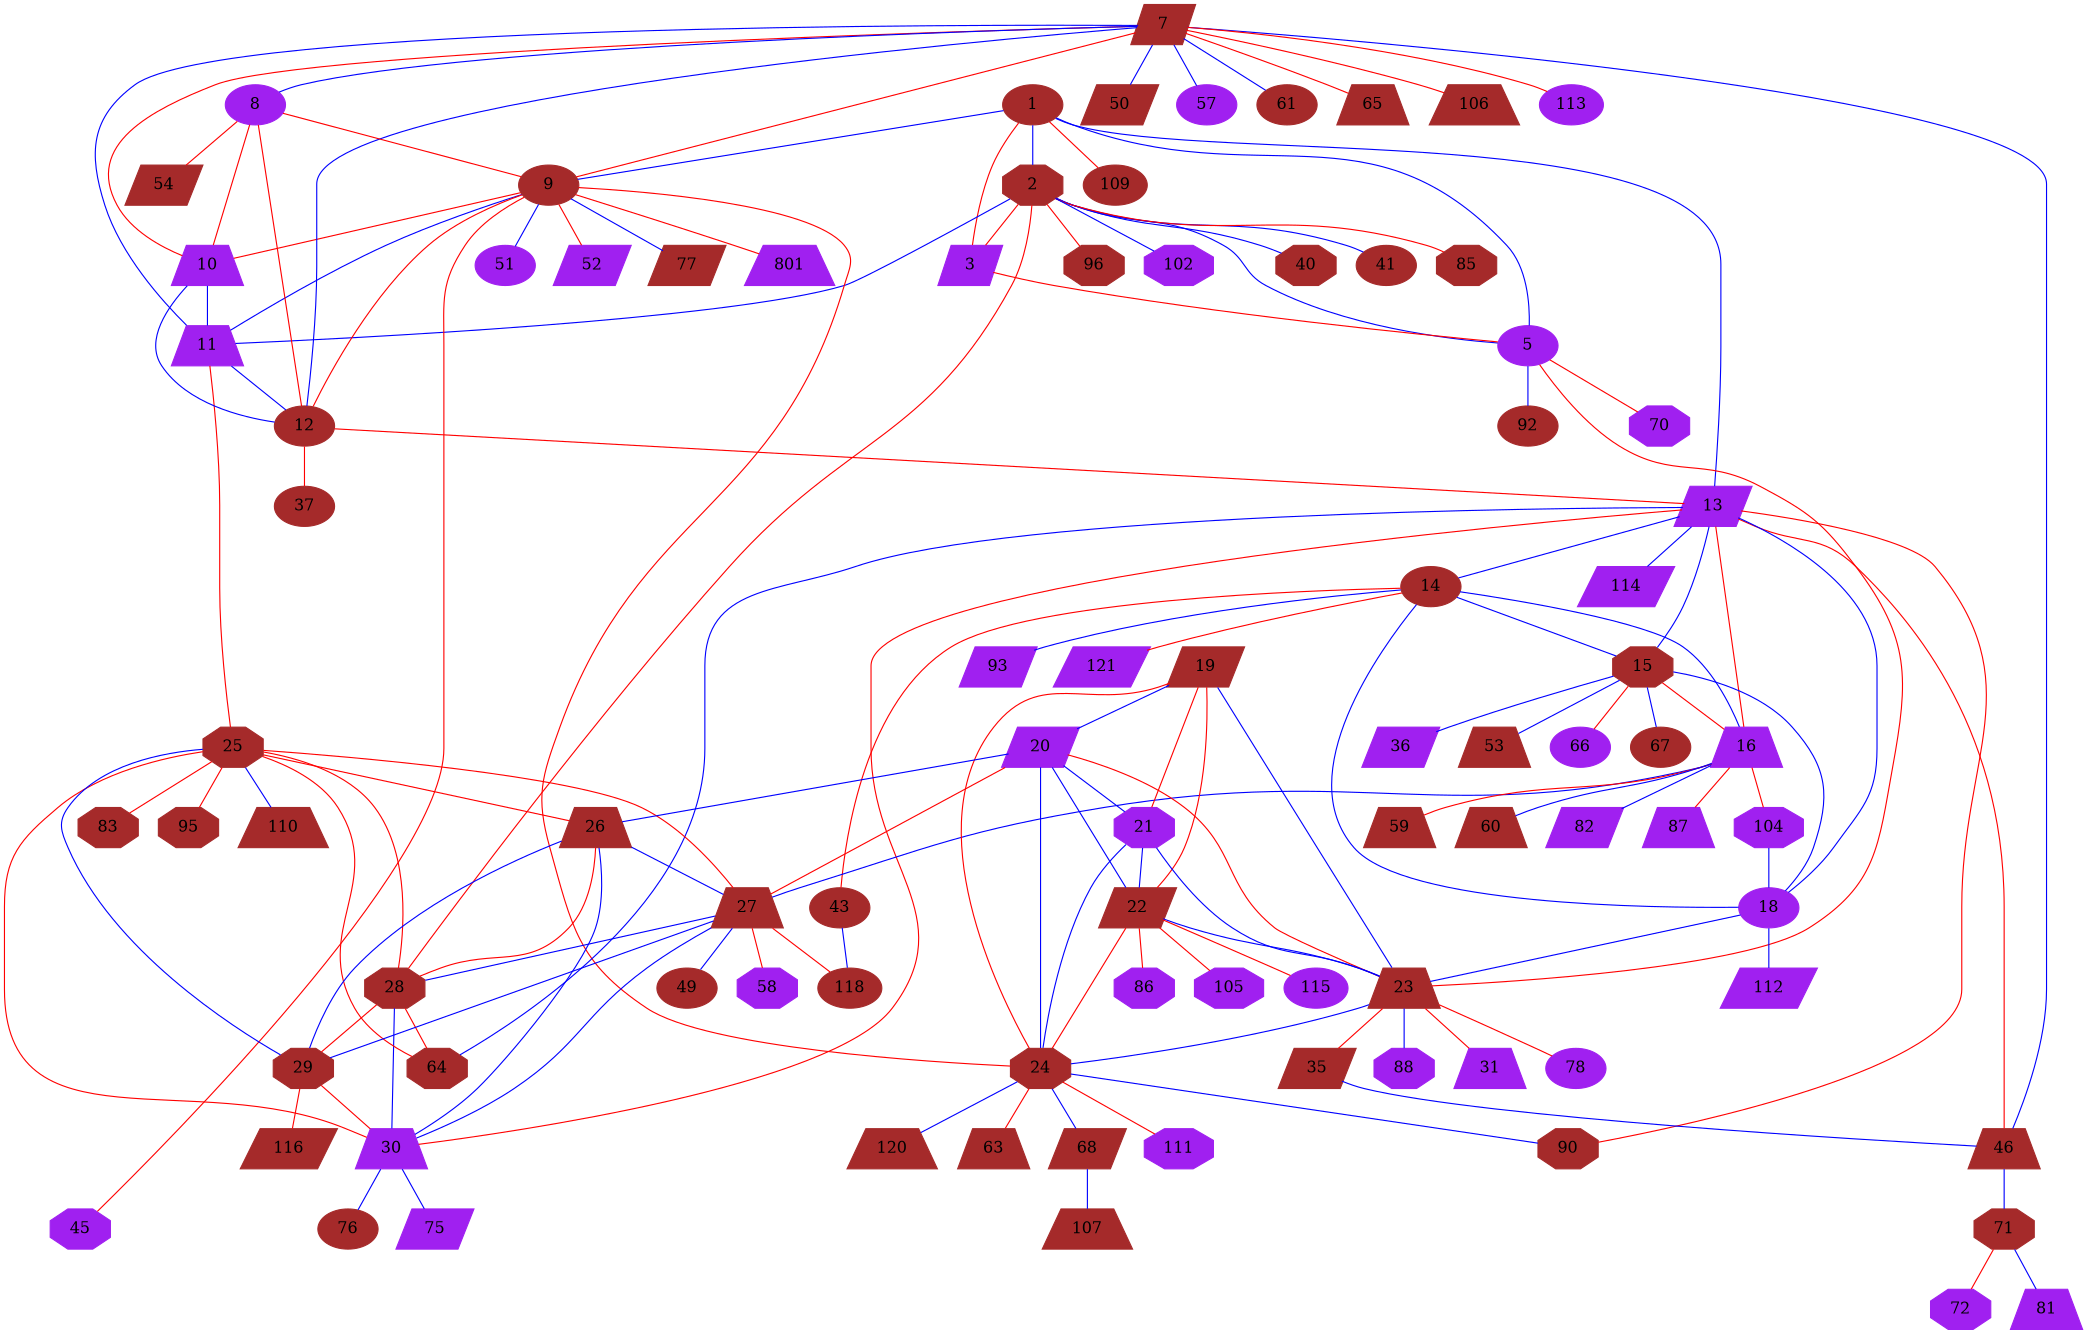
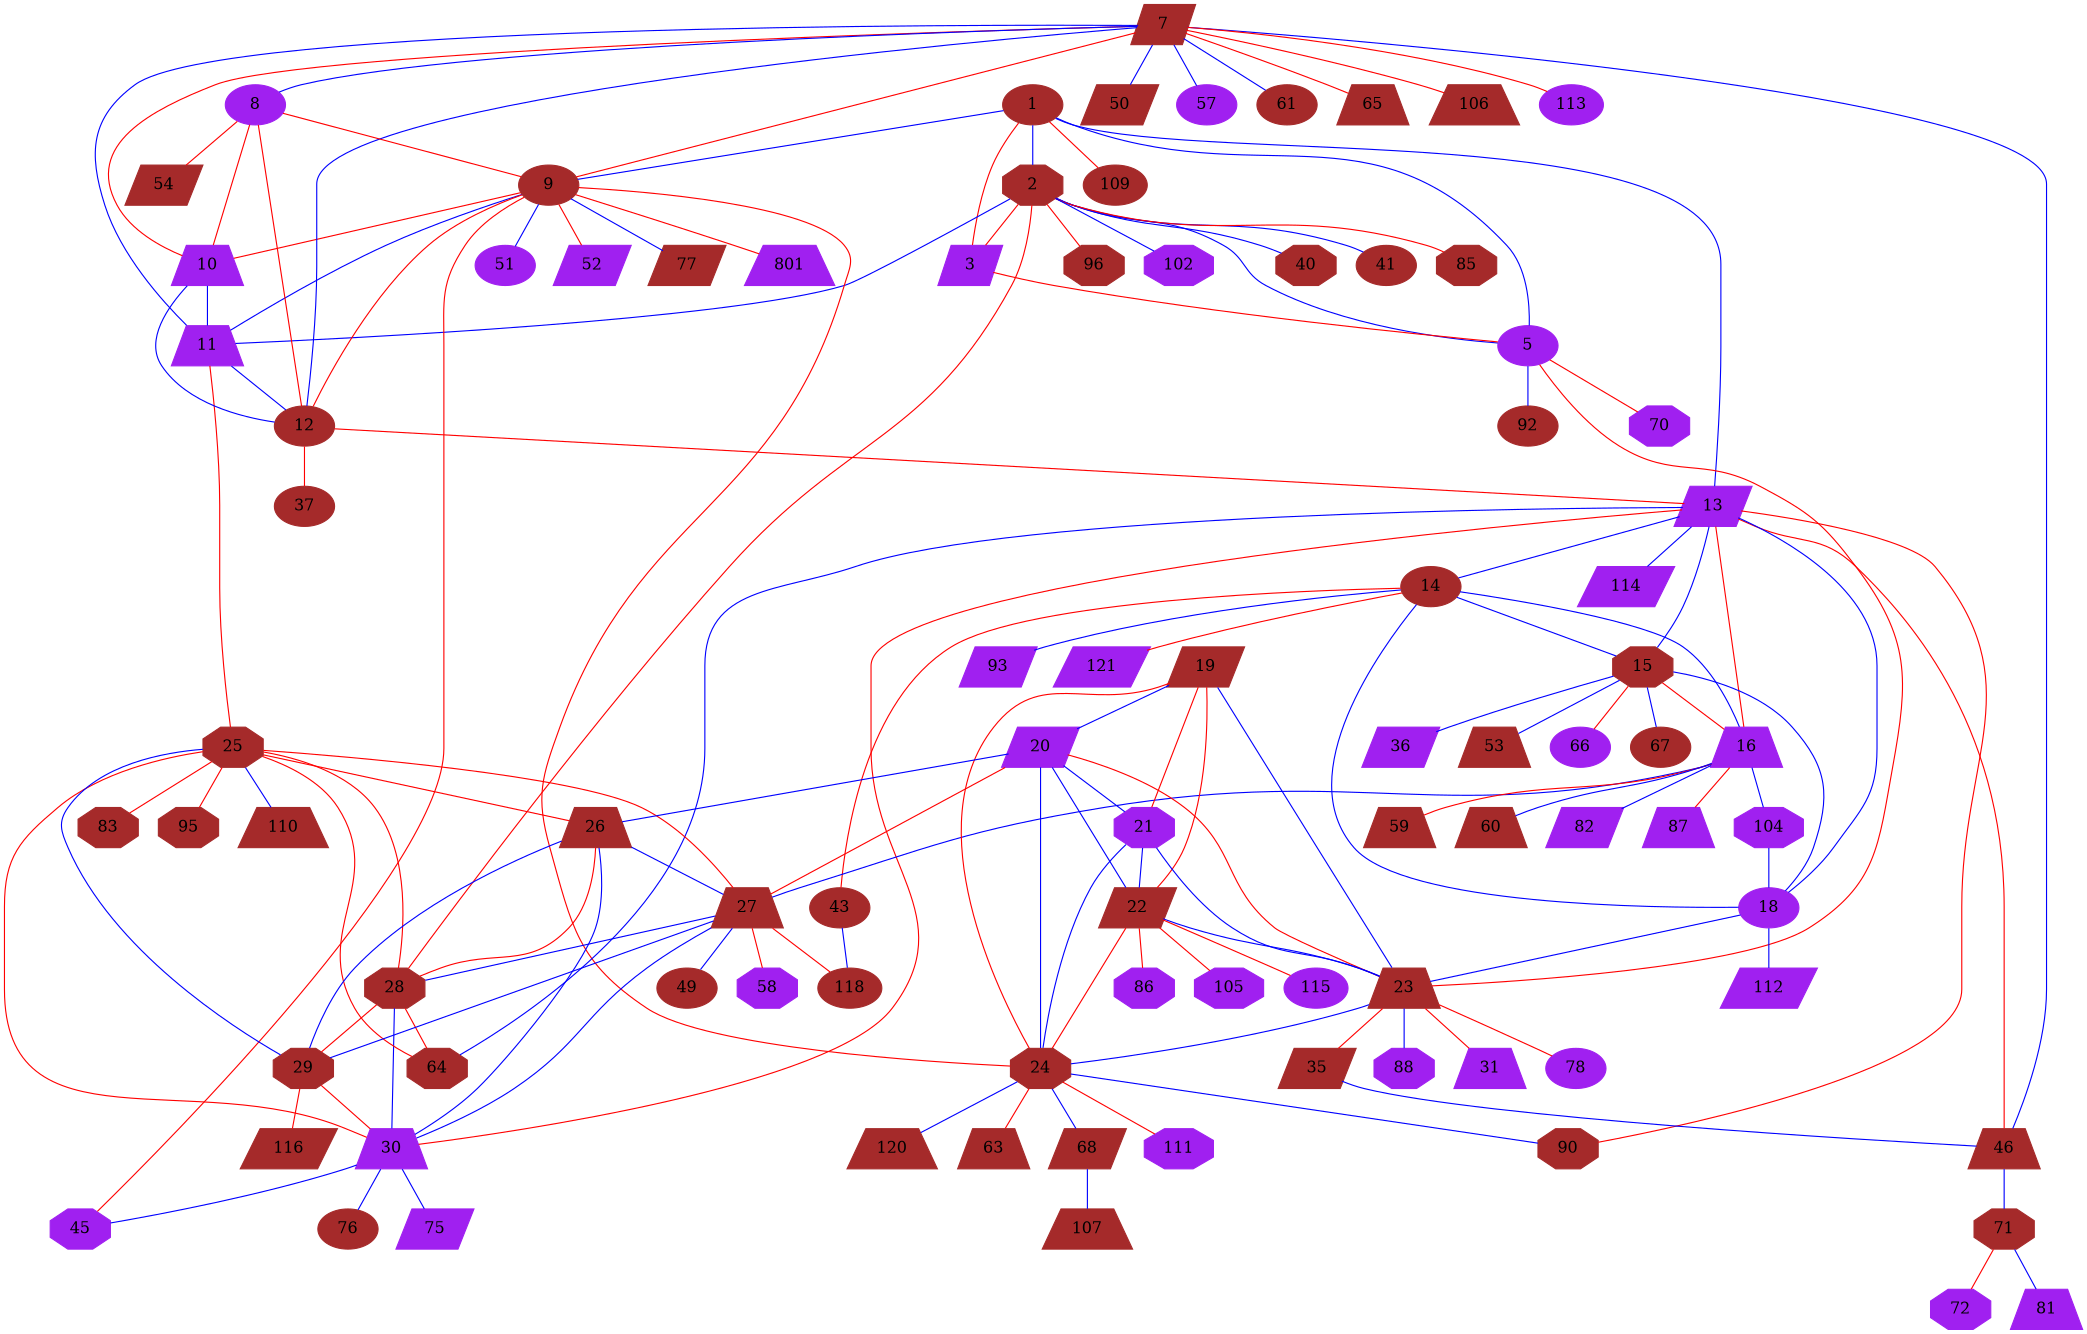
(1758, 787) -> (1758, 787)
none -> (235, 1198)
